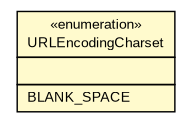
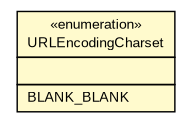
(80, 97) -> (79, 97)
